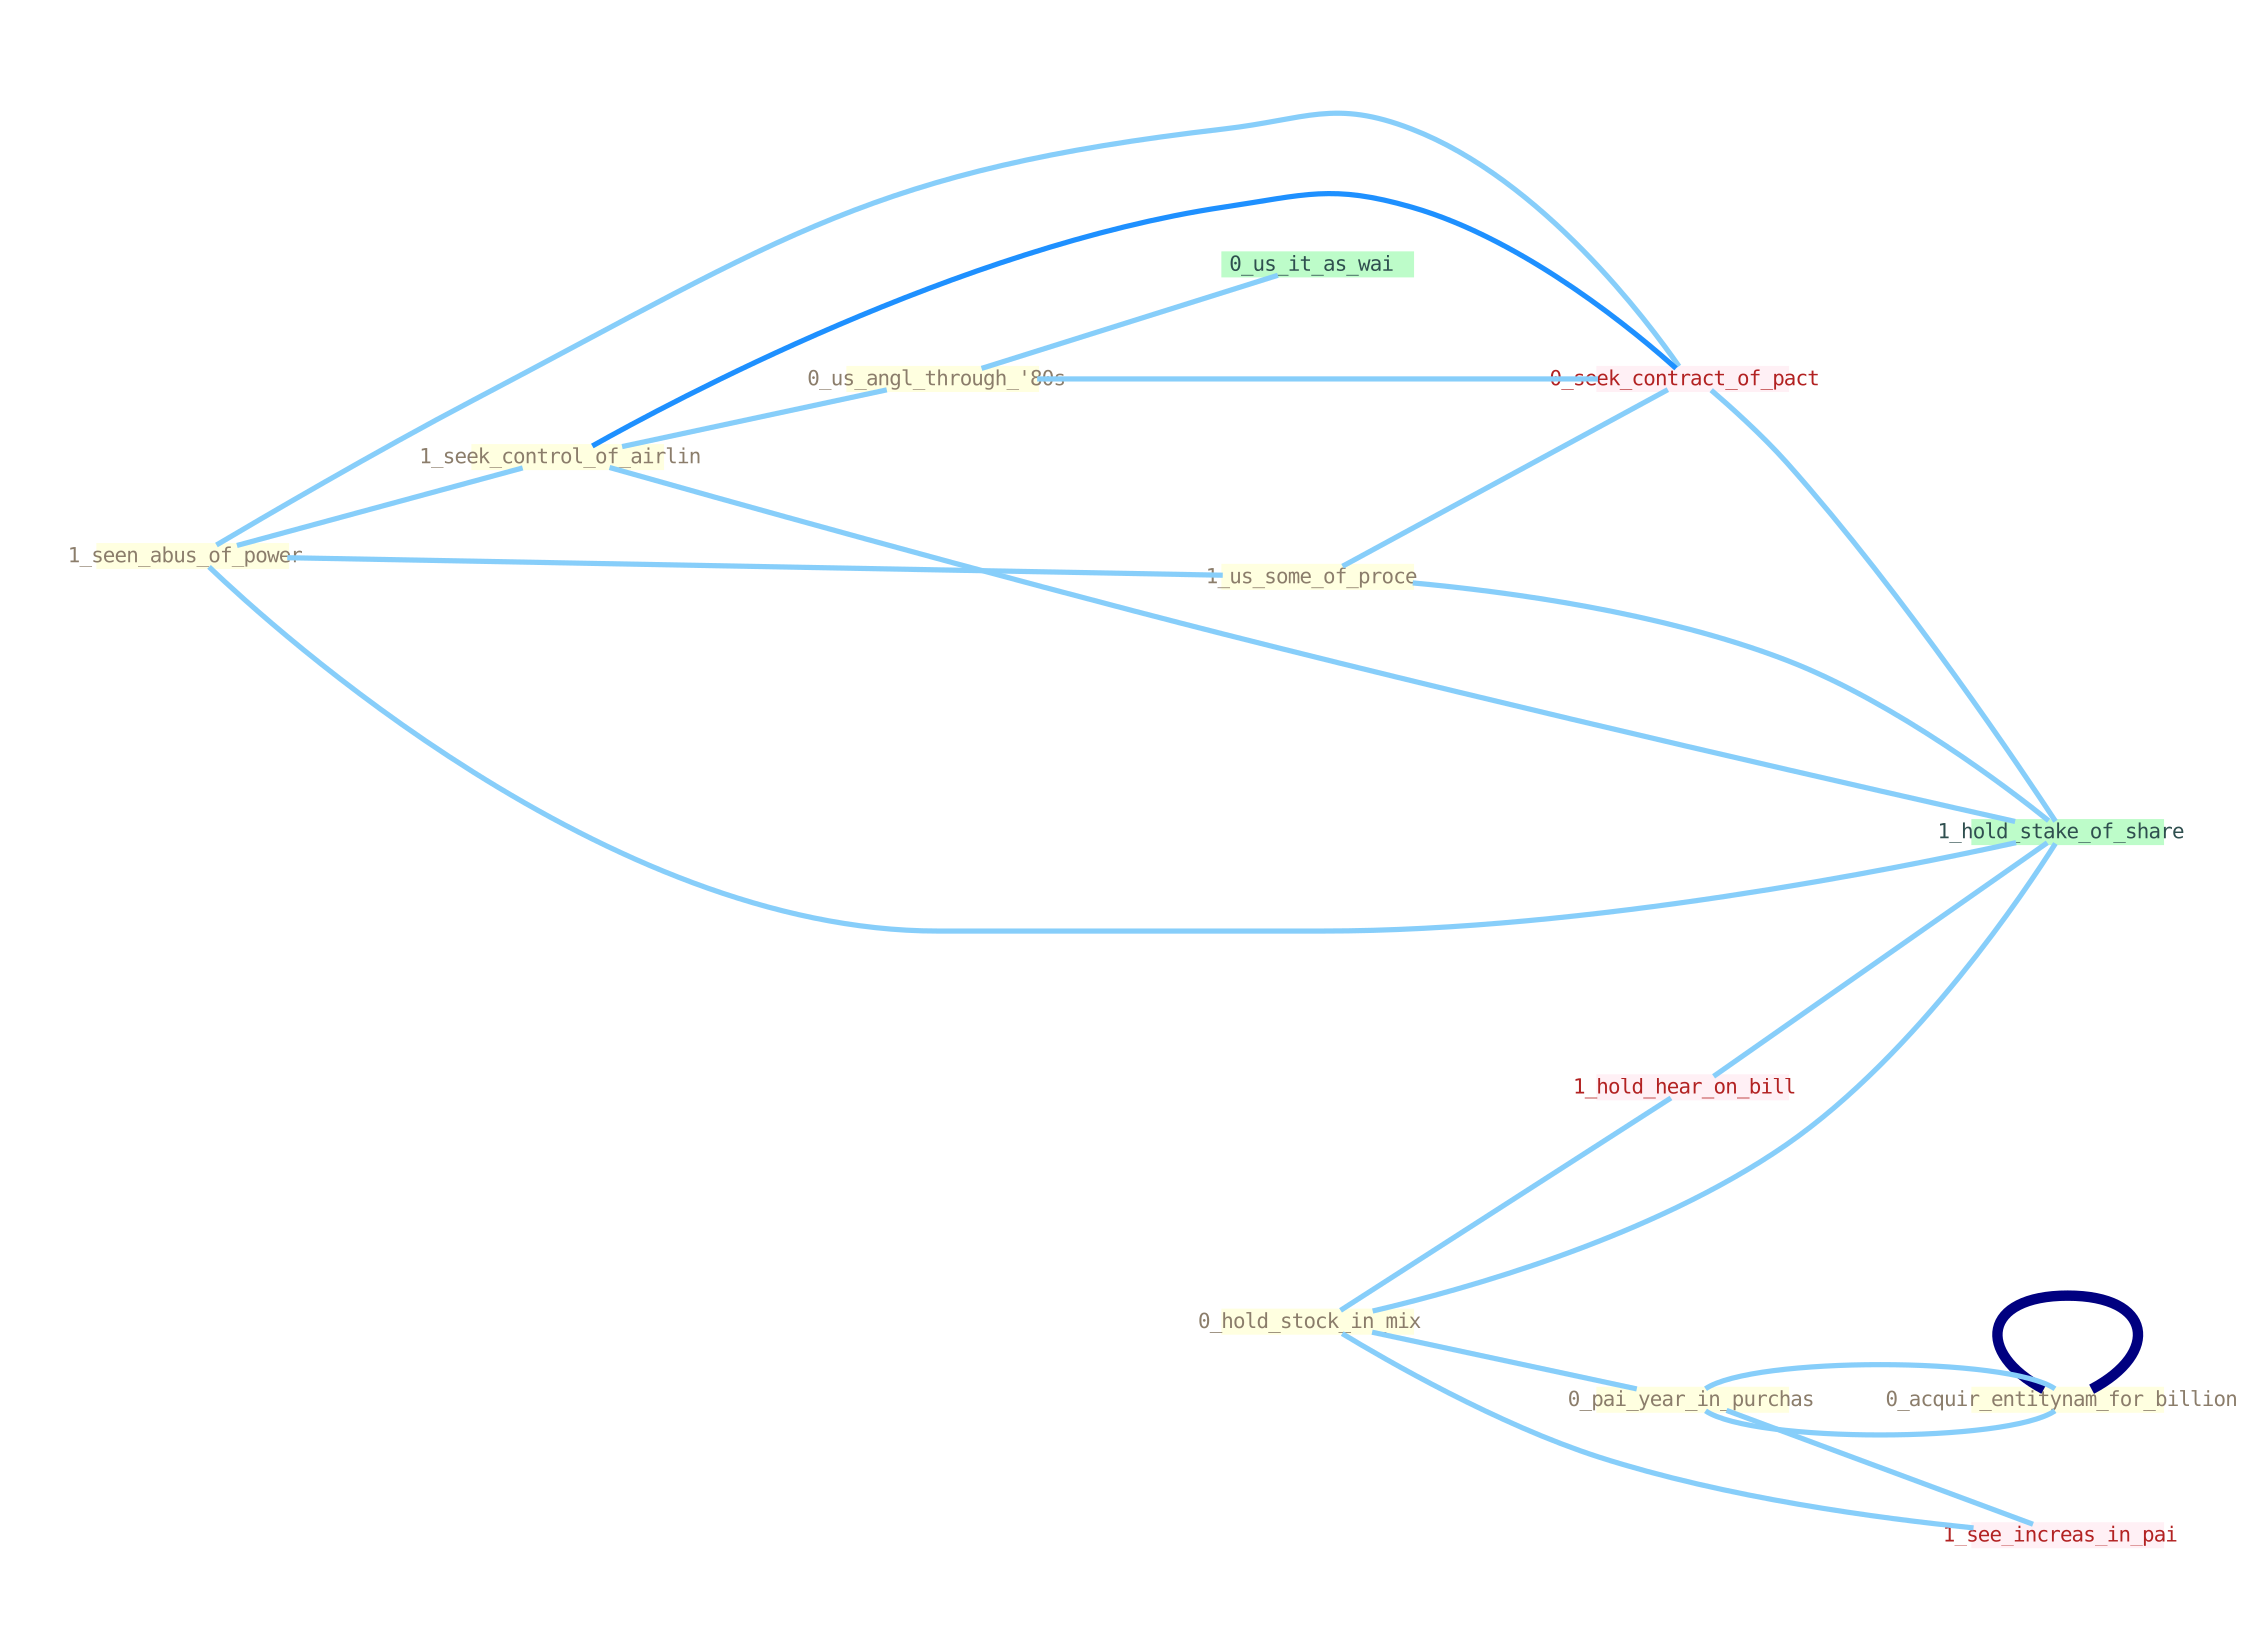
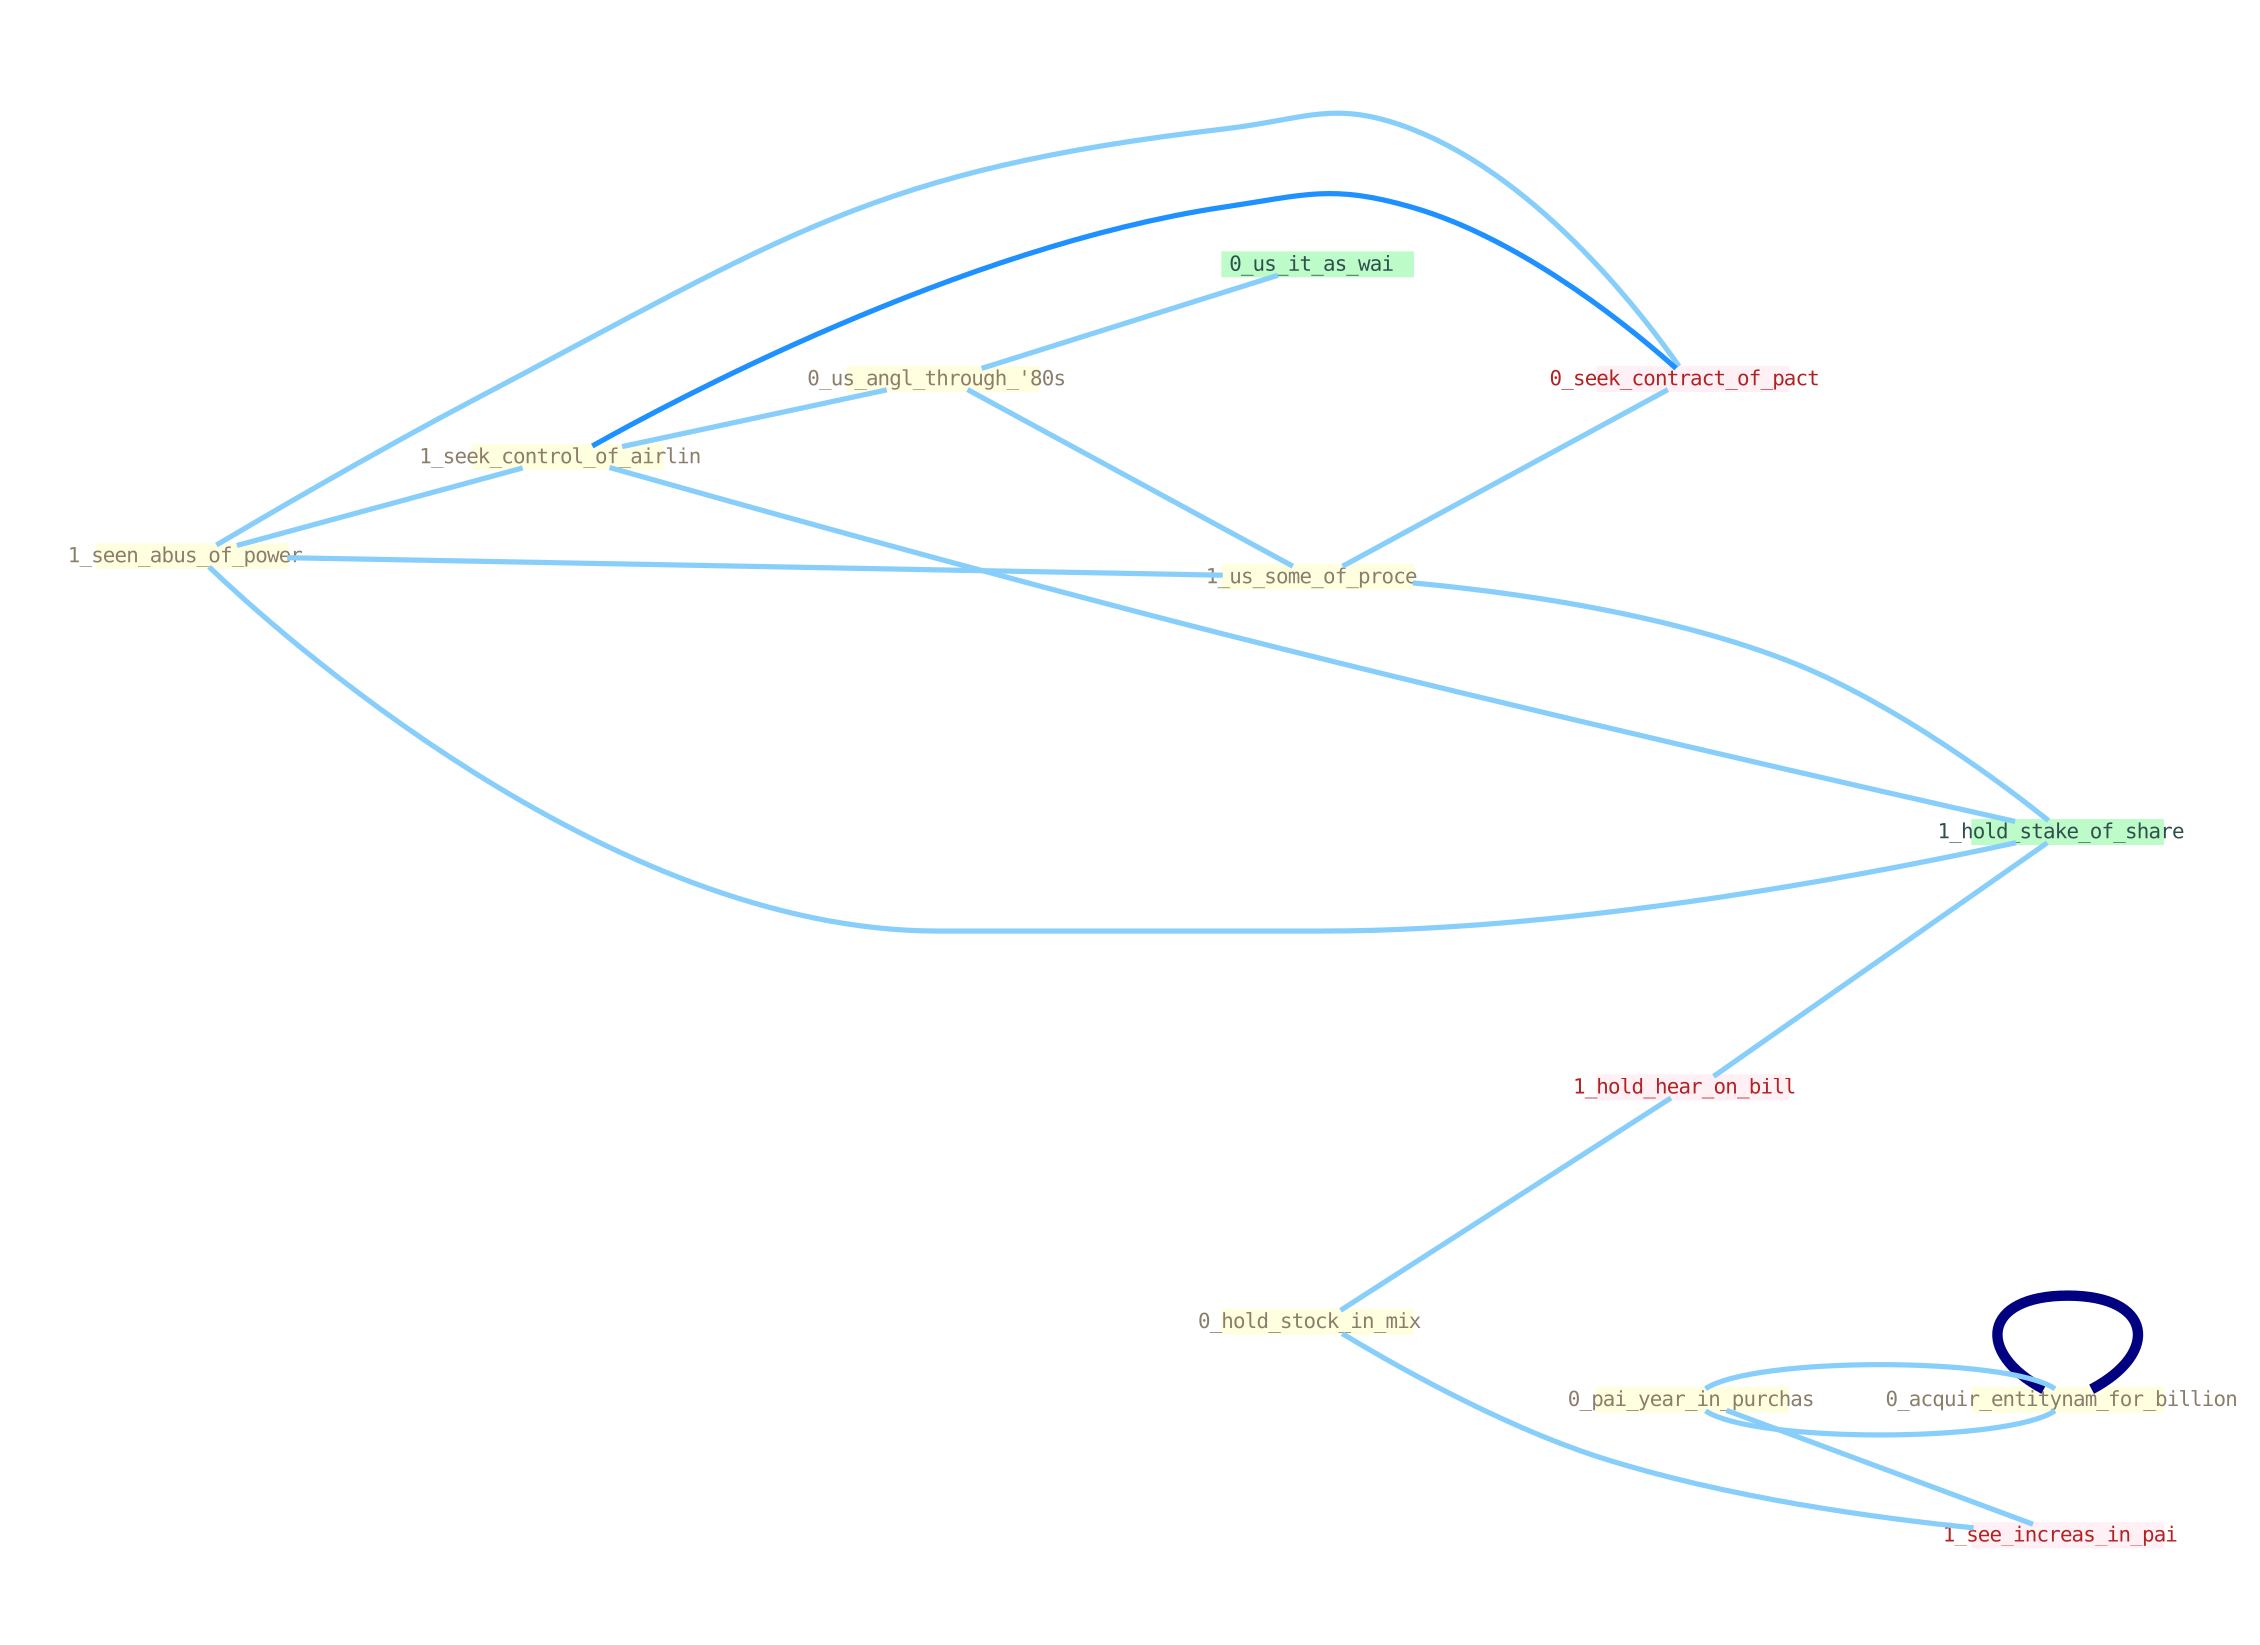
(1318, 379) -> (1130, 478)
(1895, 596) -> none
(1769, 1156) -> none
(1504, 1361) -> none
